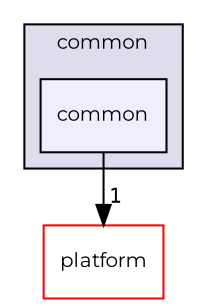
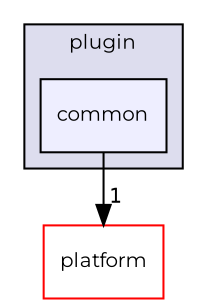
(104, 44) -> (104, 44)
